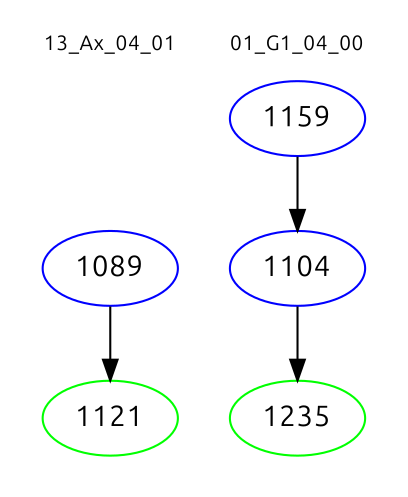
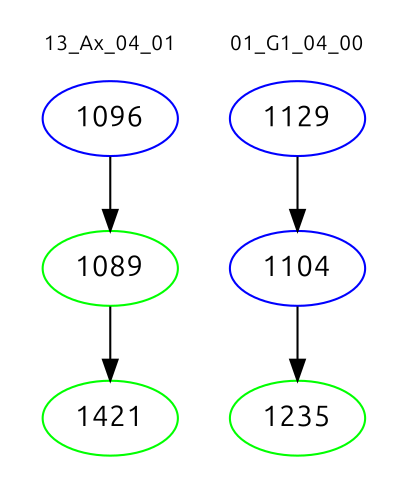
none -> (110, 119)
(298, 119) -> (298, 119)
(110, 268) -> (110, 268)
(110, 418) -> (110, 418)
